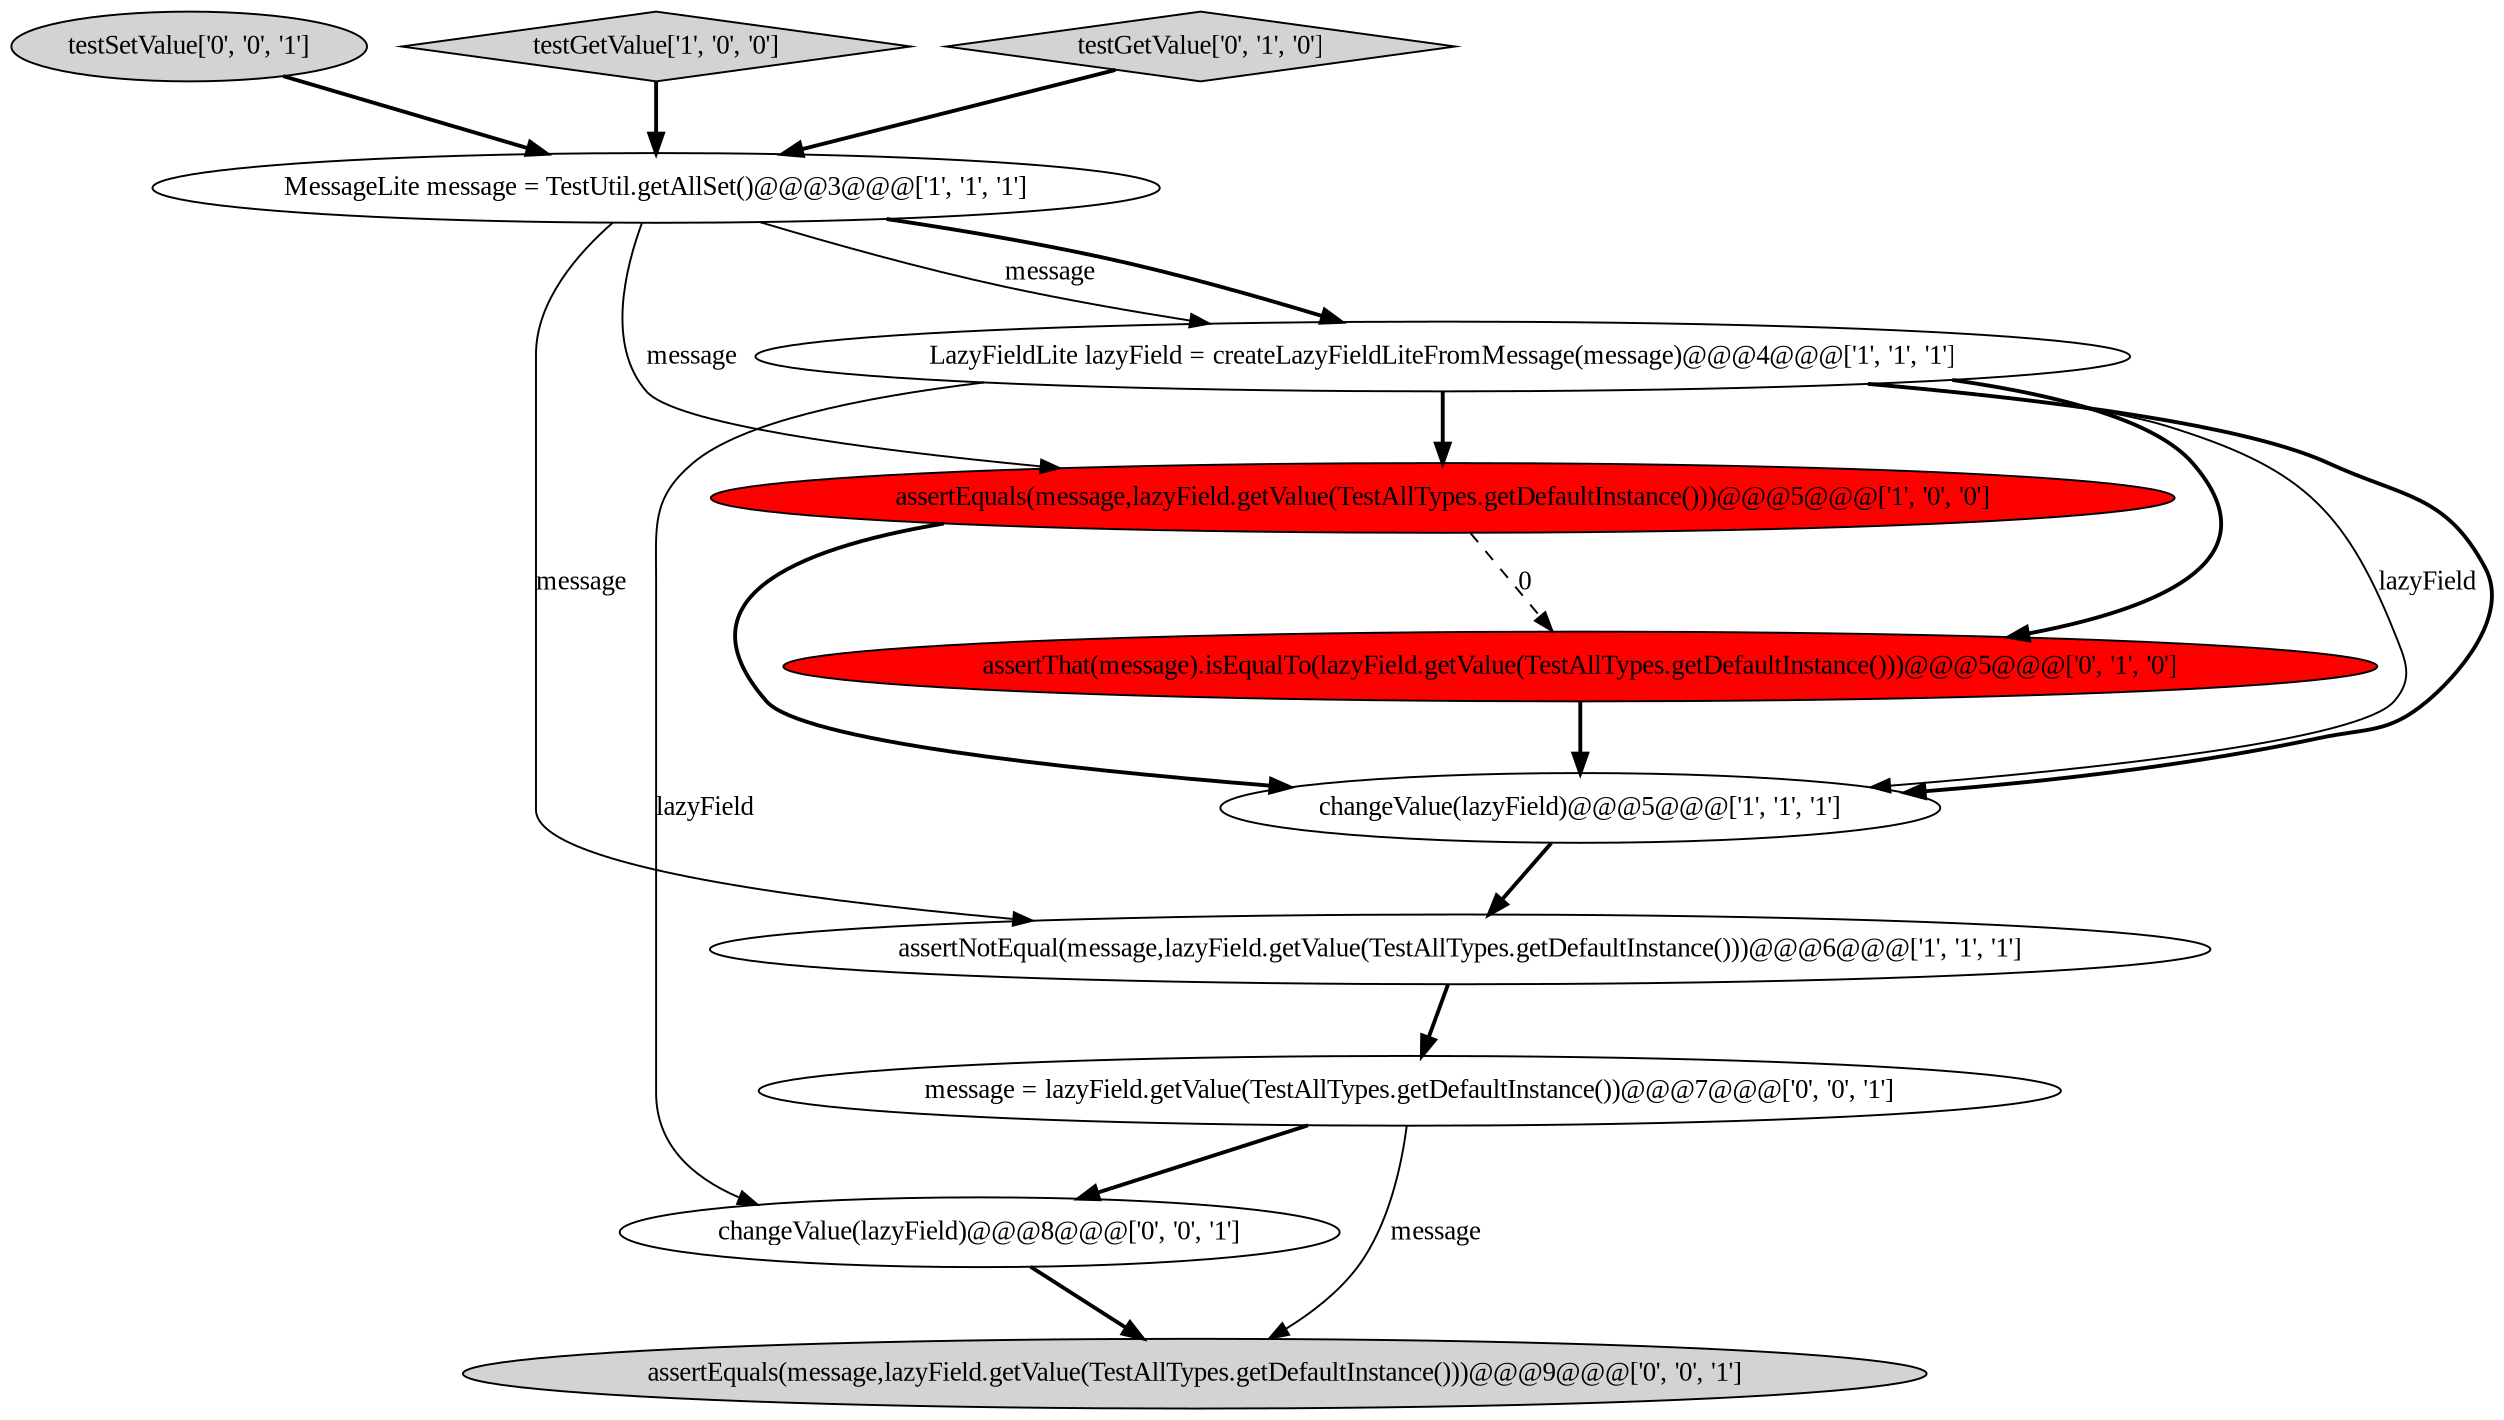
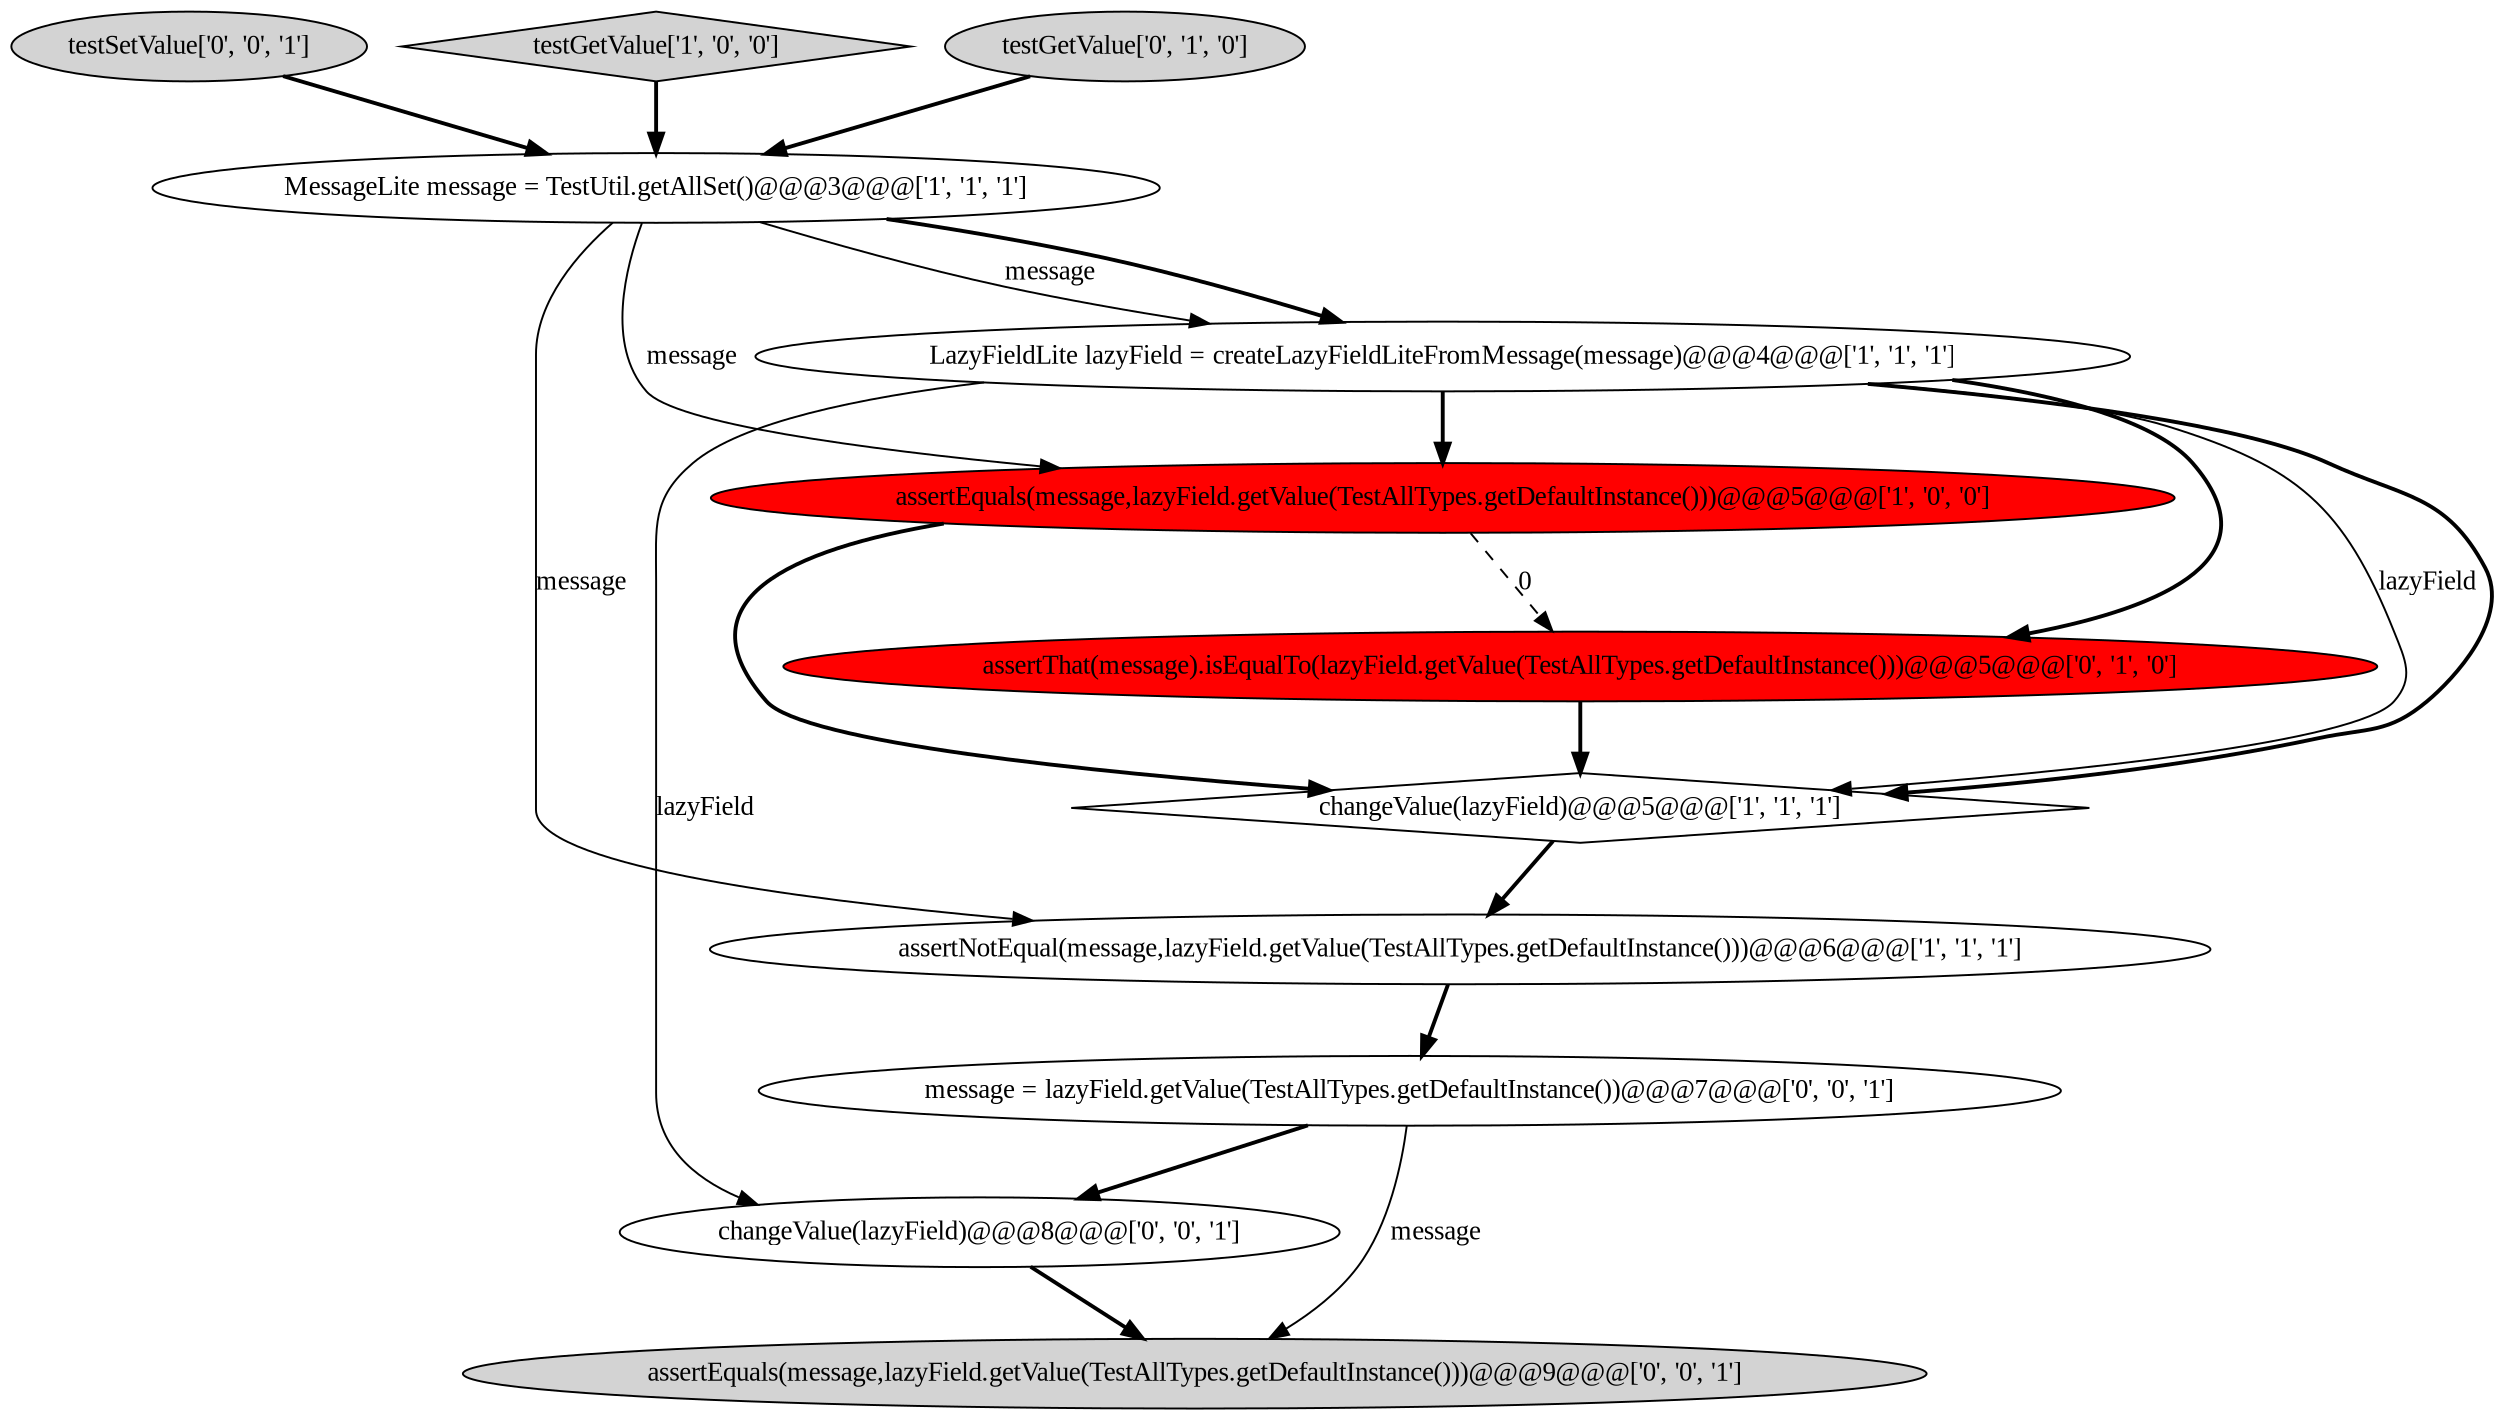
(1201, 46) -> (1125, 46)
(1580, 808) -> (1580, 808)
